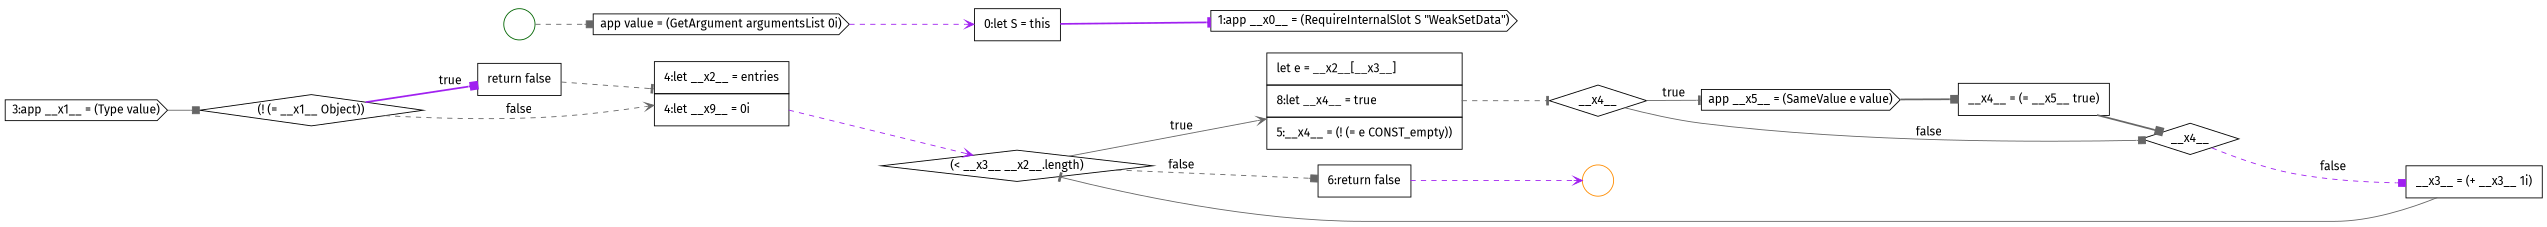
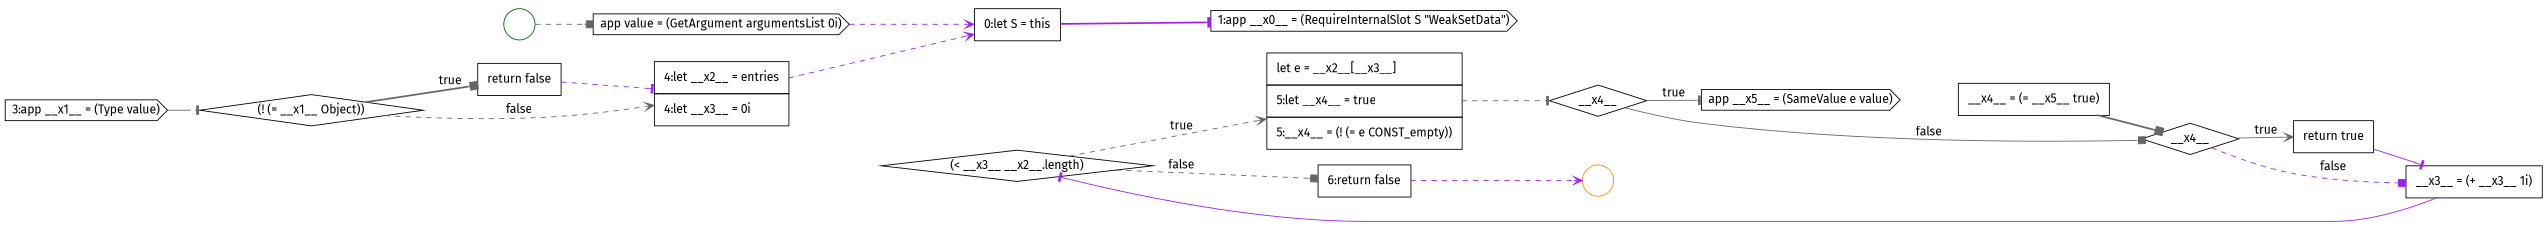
(605, 85) -> (605, 85)
(417, 94) -> (417, 94)
(1925, 99) -> none
(1327, 101) -> (1326, 101)
(707, 109) -> (707, 109)
(179, 110) -> (179, 110)
(877, 132) -> (877, 57)
none -> (2334, 136)
(1163, 138) -> (1163, 138)
(1750, 221) -> (1750, 221)
